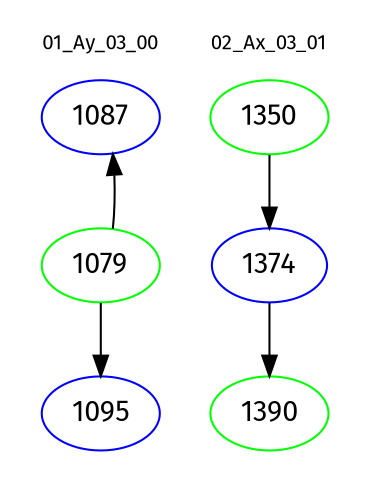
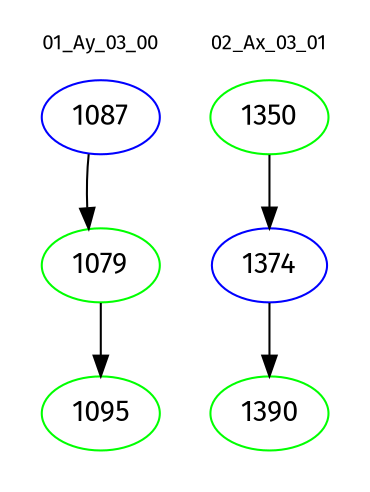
(115, 202) -> (87, 181)
(101, 413) -> (101, 413)
